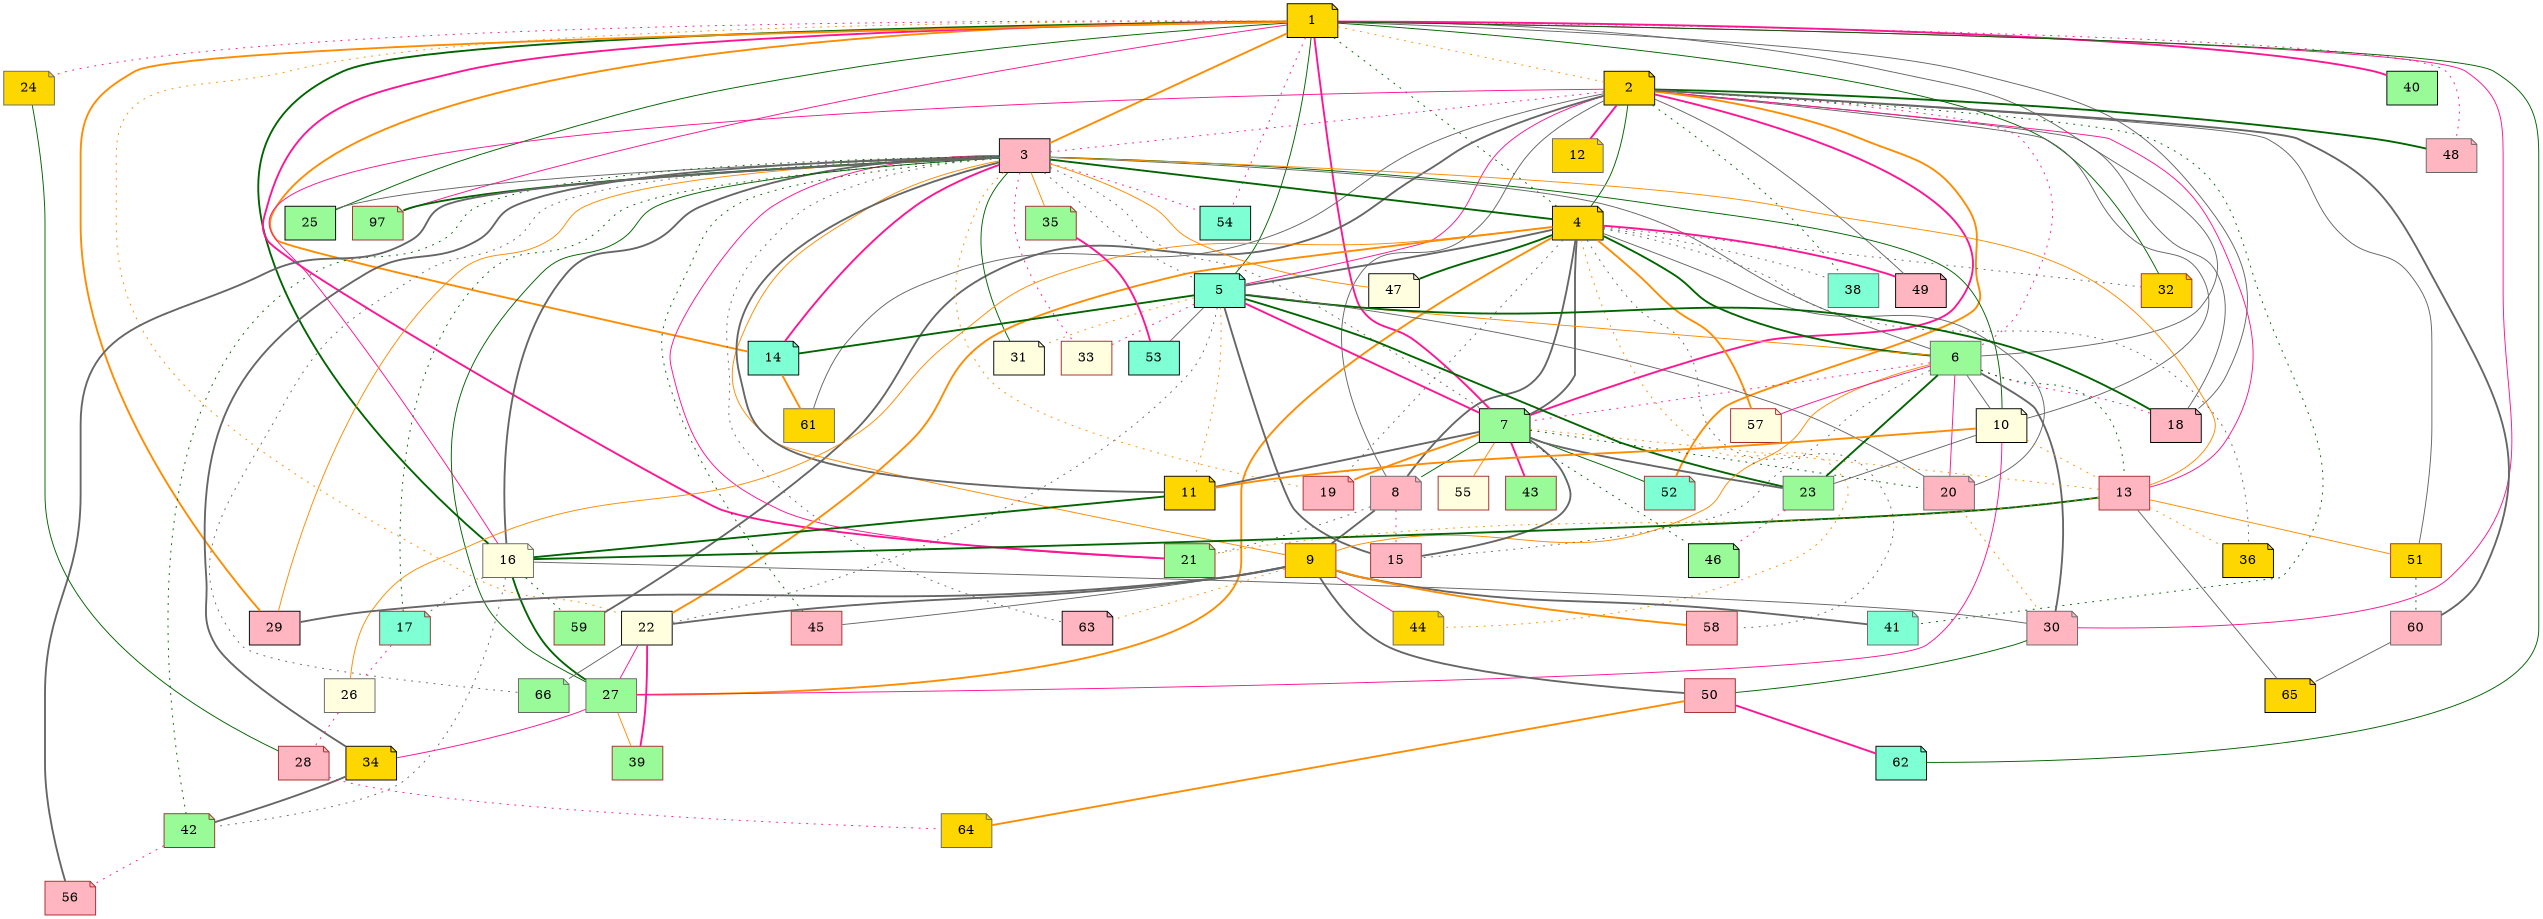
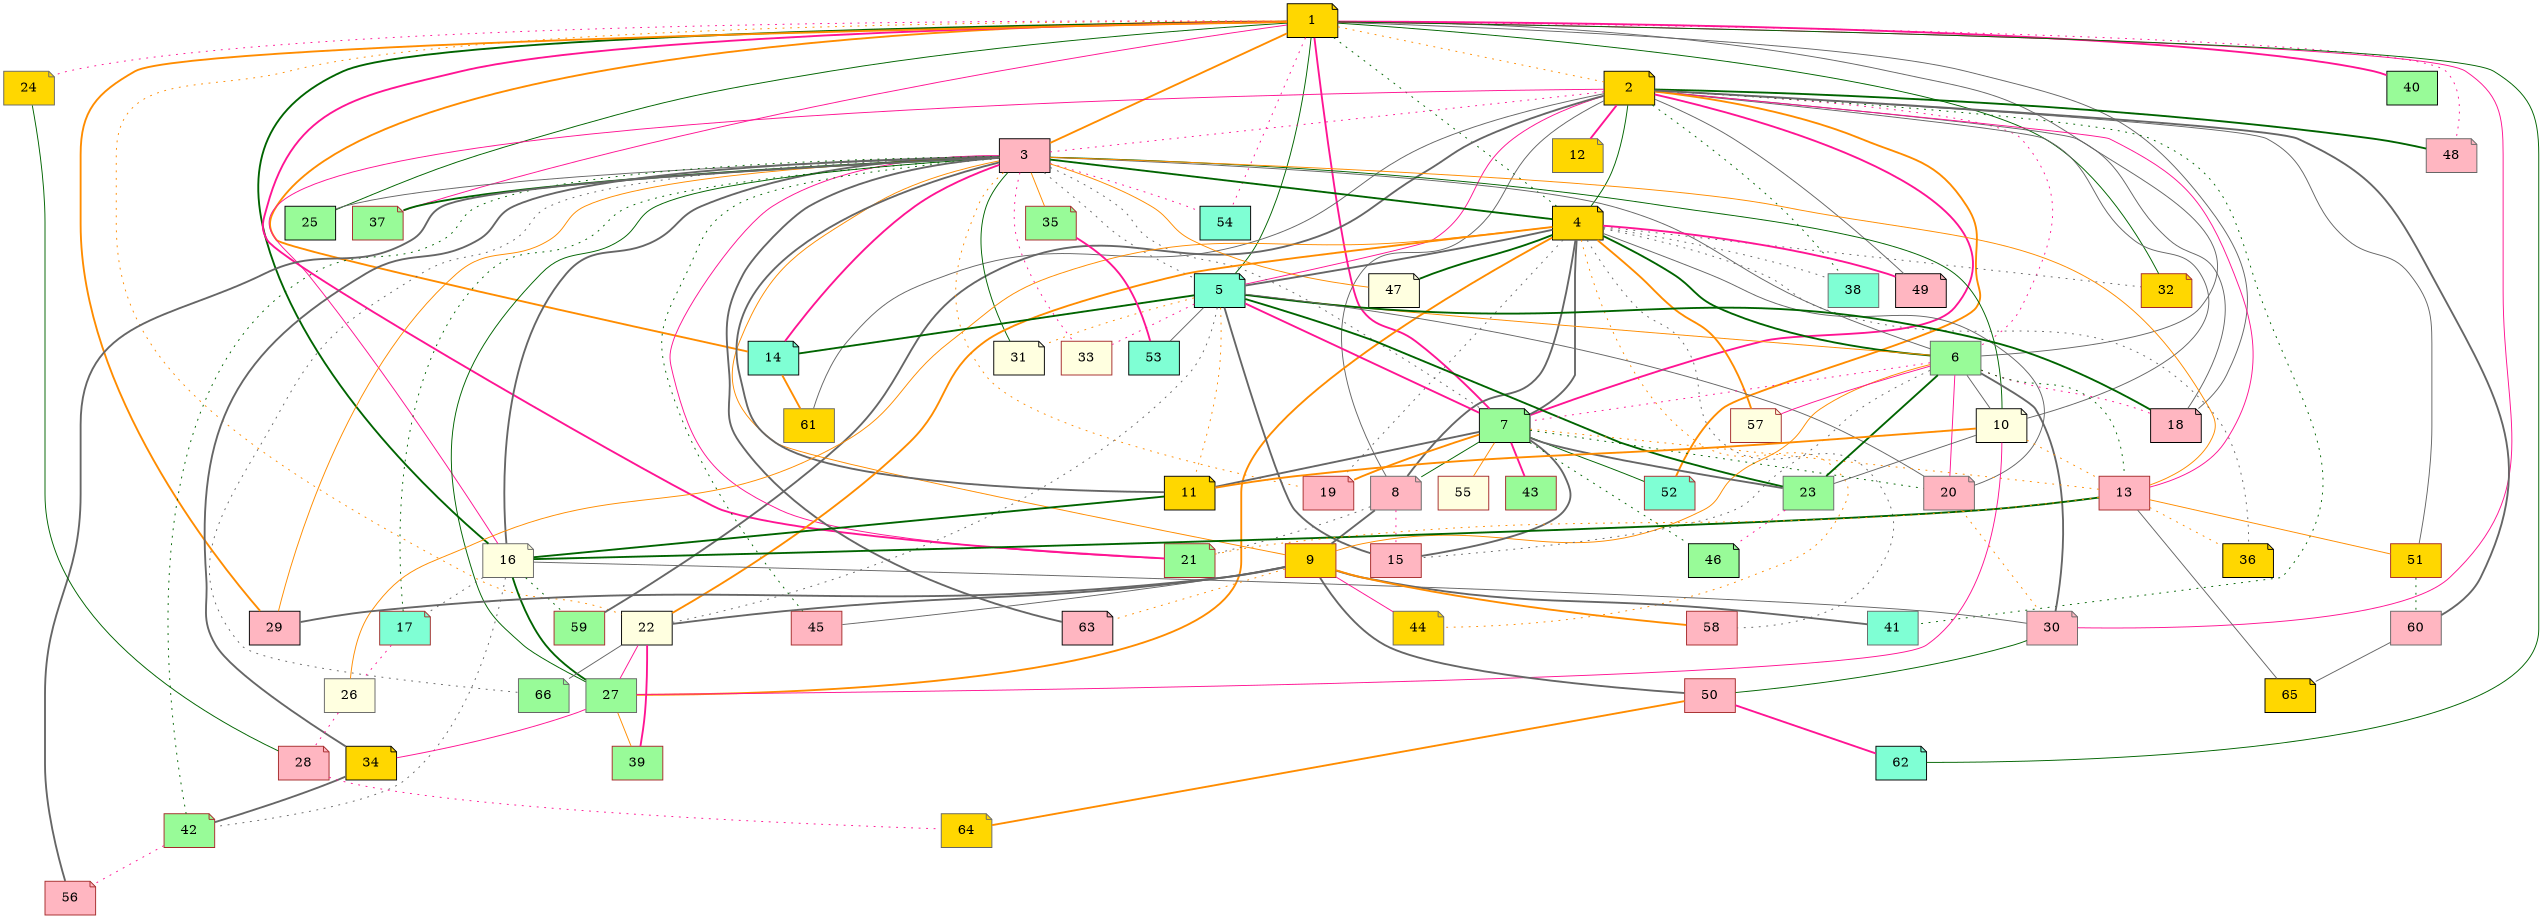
(378, 223) -> (378, 223)
(729, 400) -> (729, 400)
(1893, 628) -> (1893, 628)
